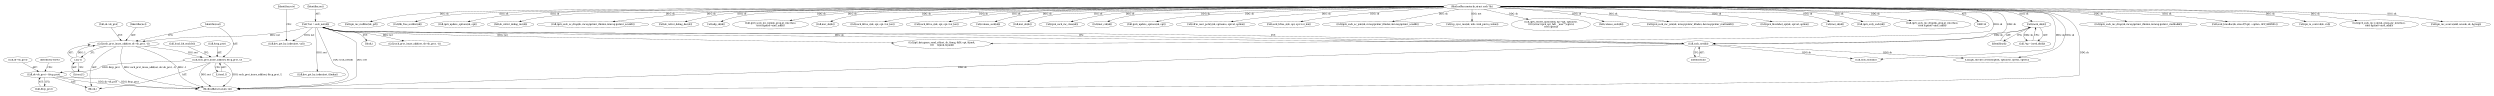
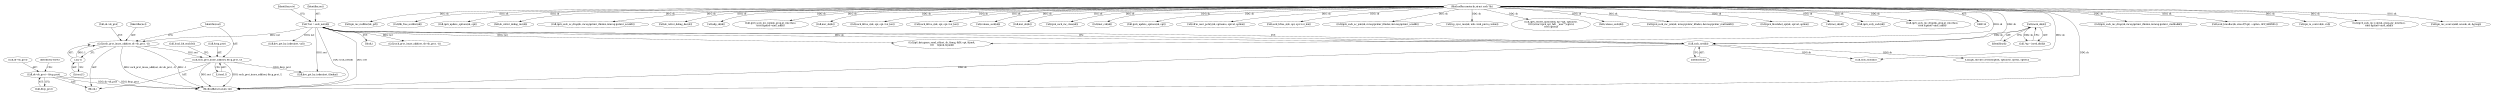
(1767, 7) -> none
(1816, 8) -> none
(1476, 14) -> (1476, 14)
(286, 24) -> (300, 15)
(123, 64) -> (267, 67)
